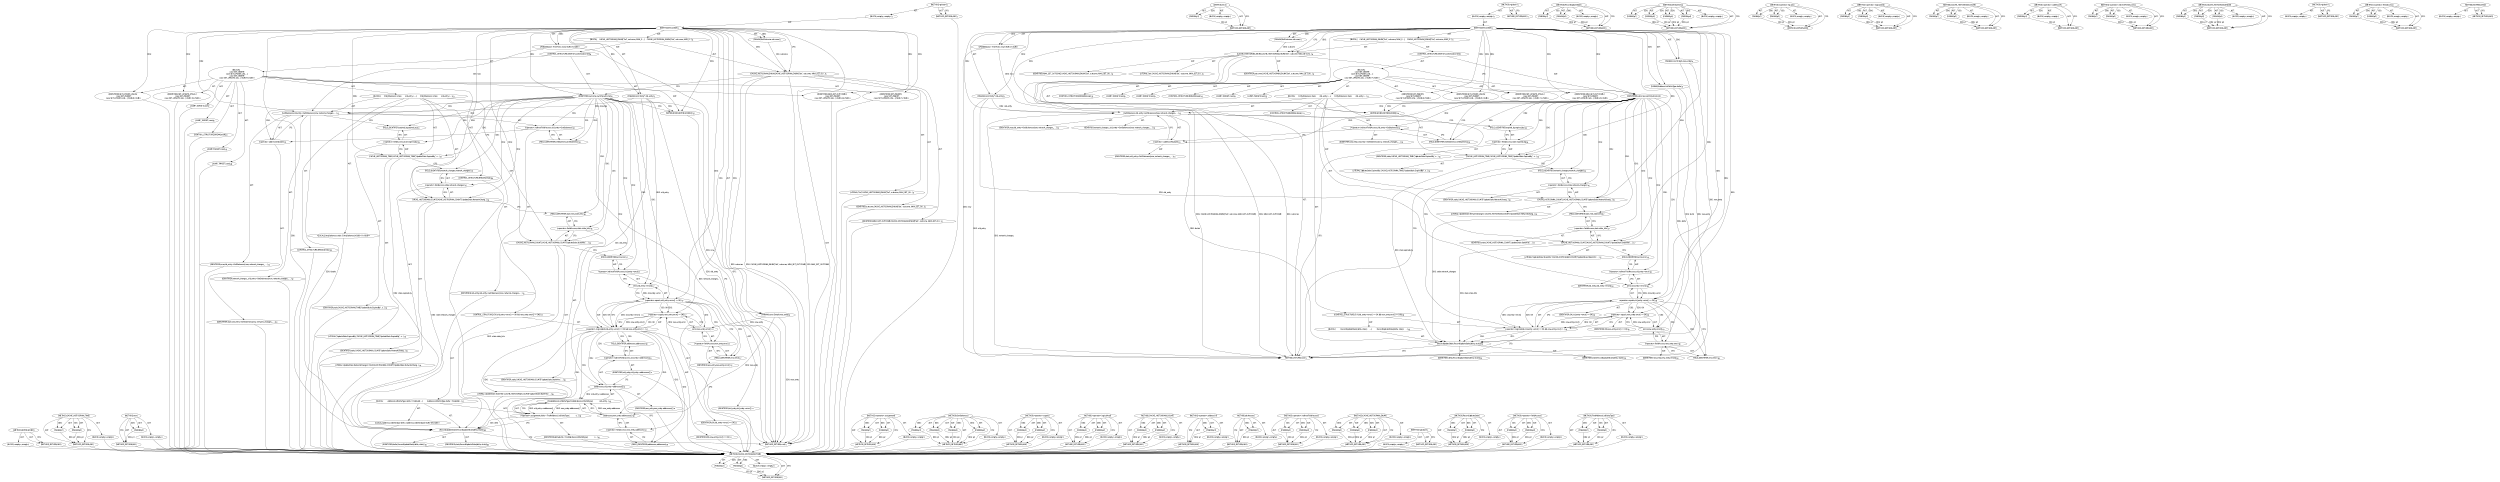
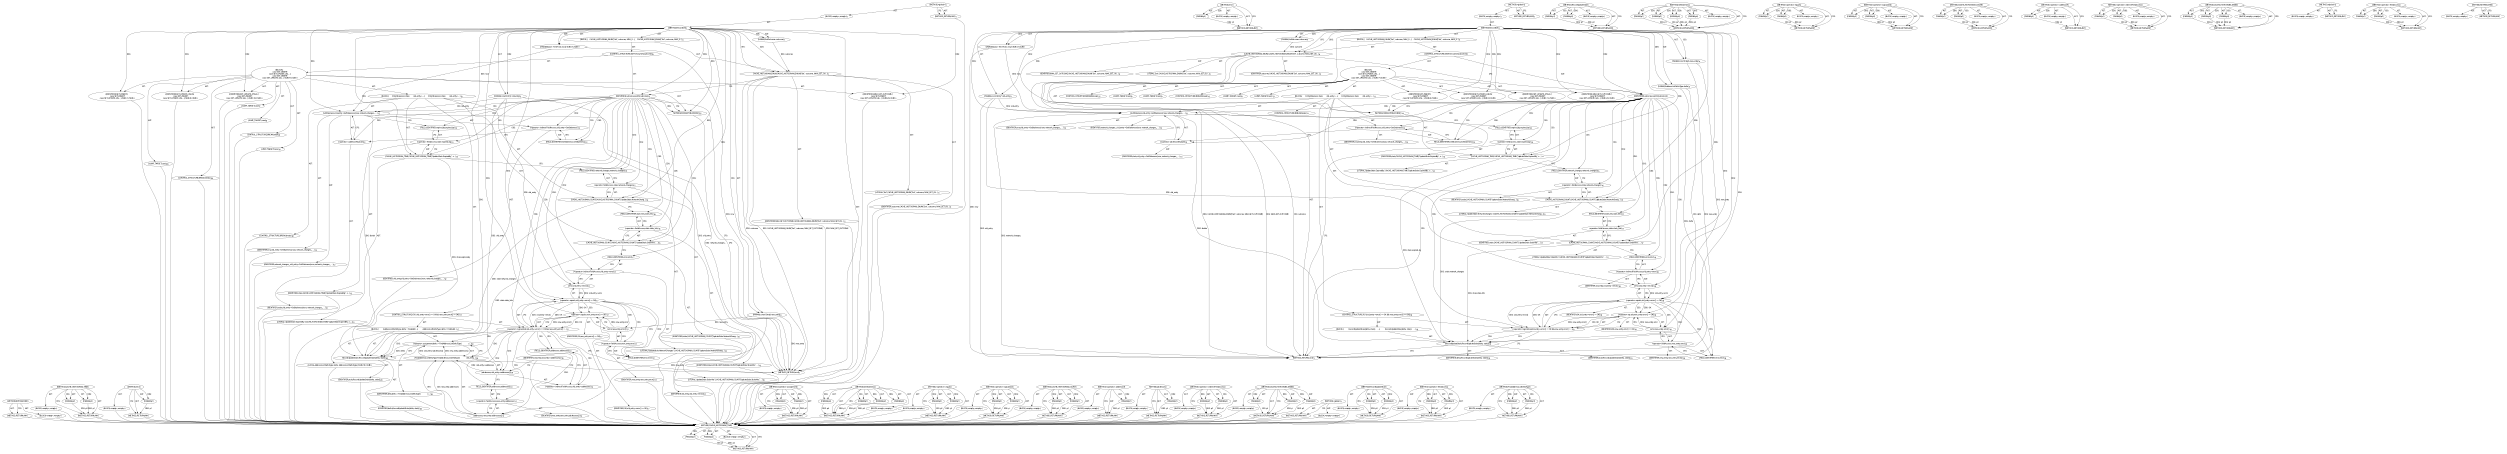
(343, 236) -> none
(630, 365) -> none
(636, 396) -> (528, 408)
